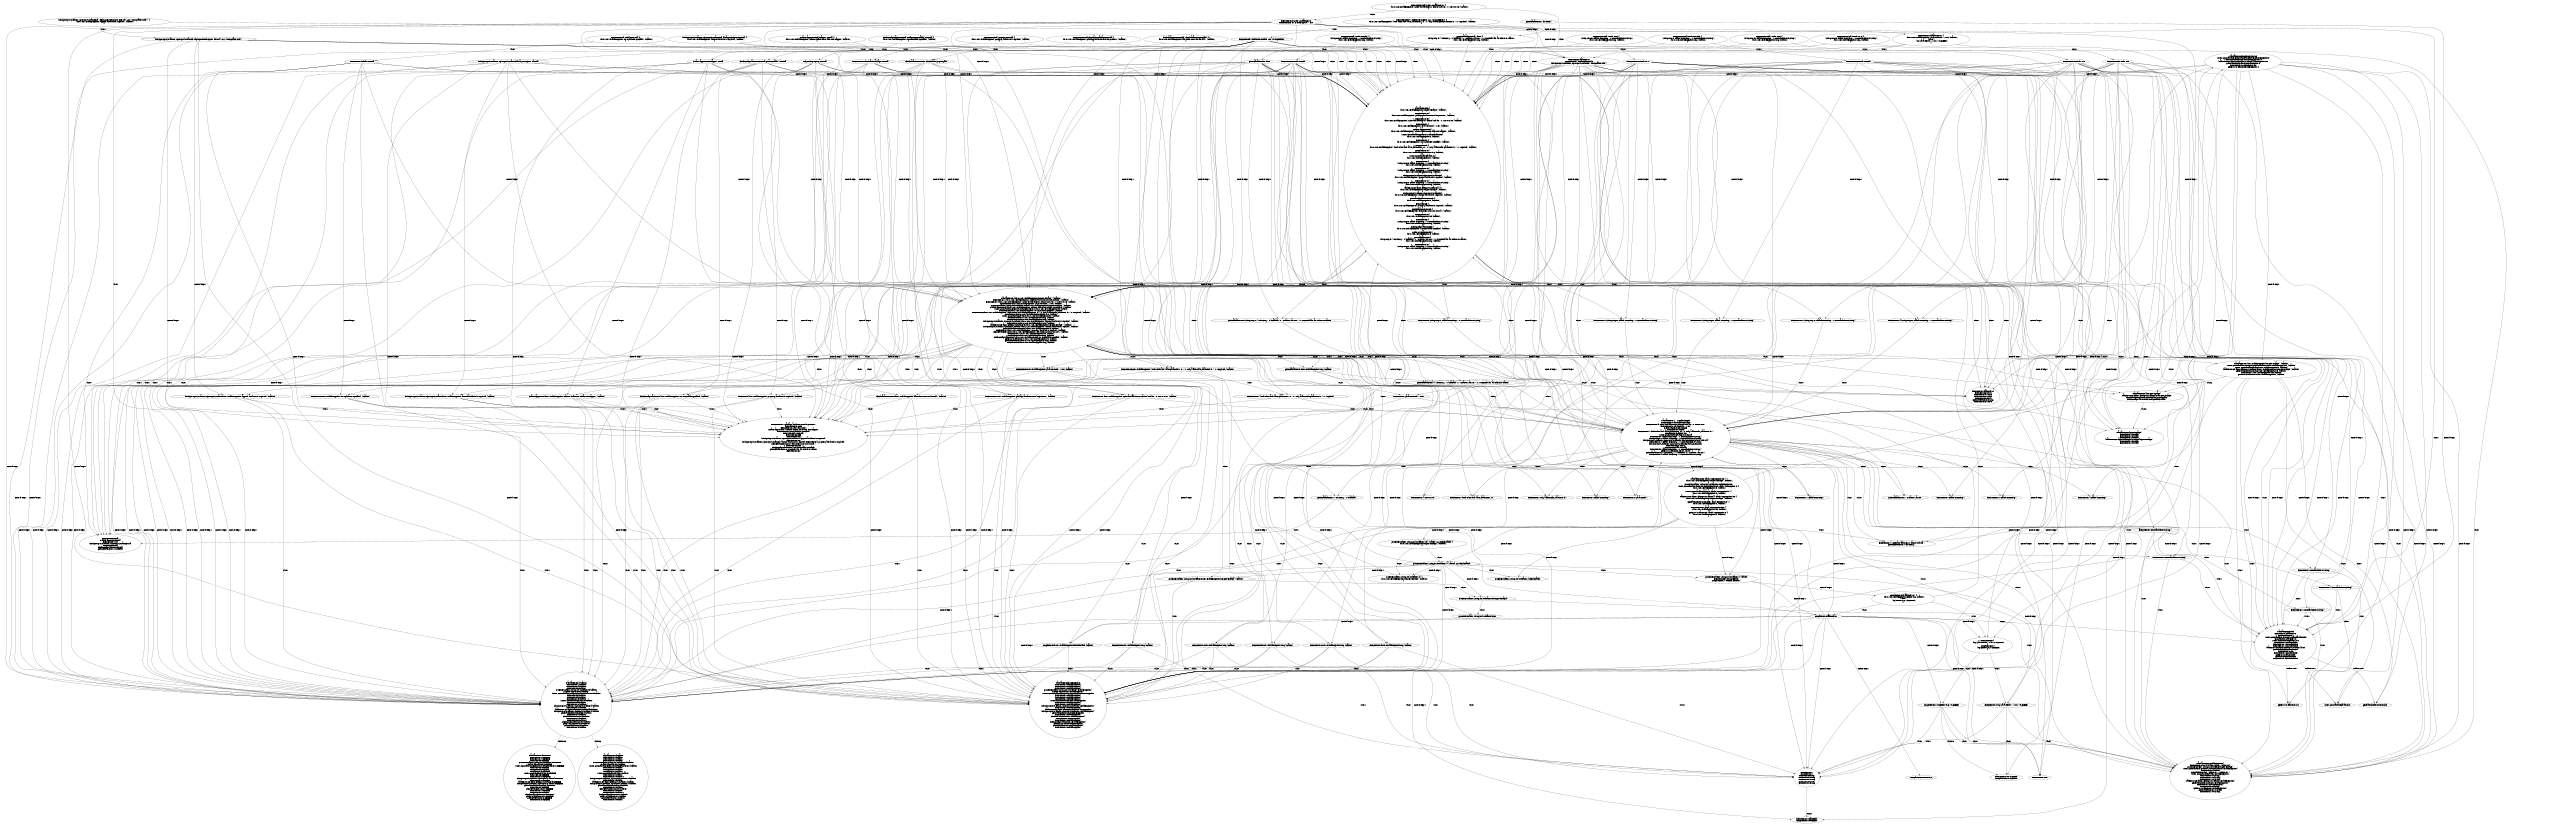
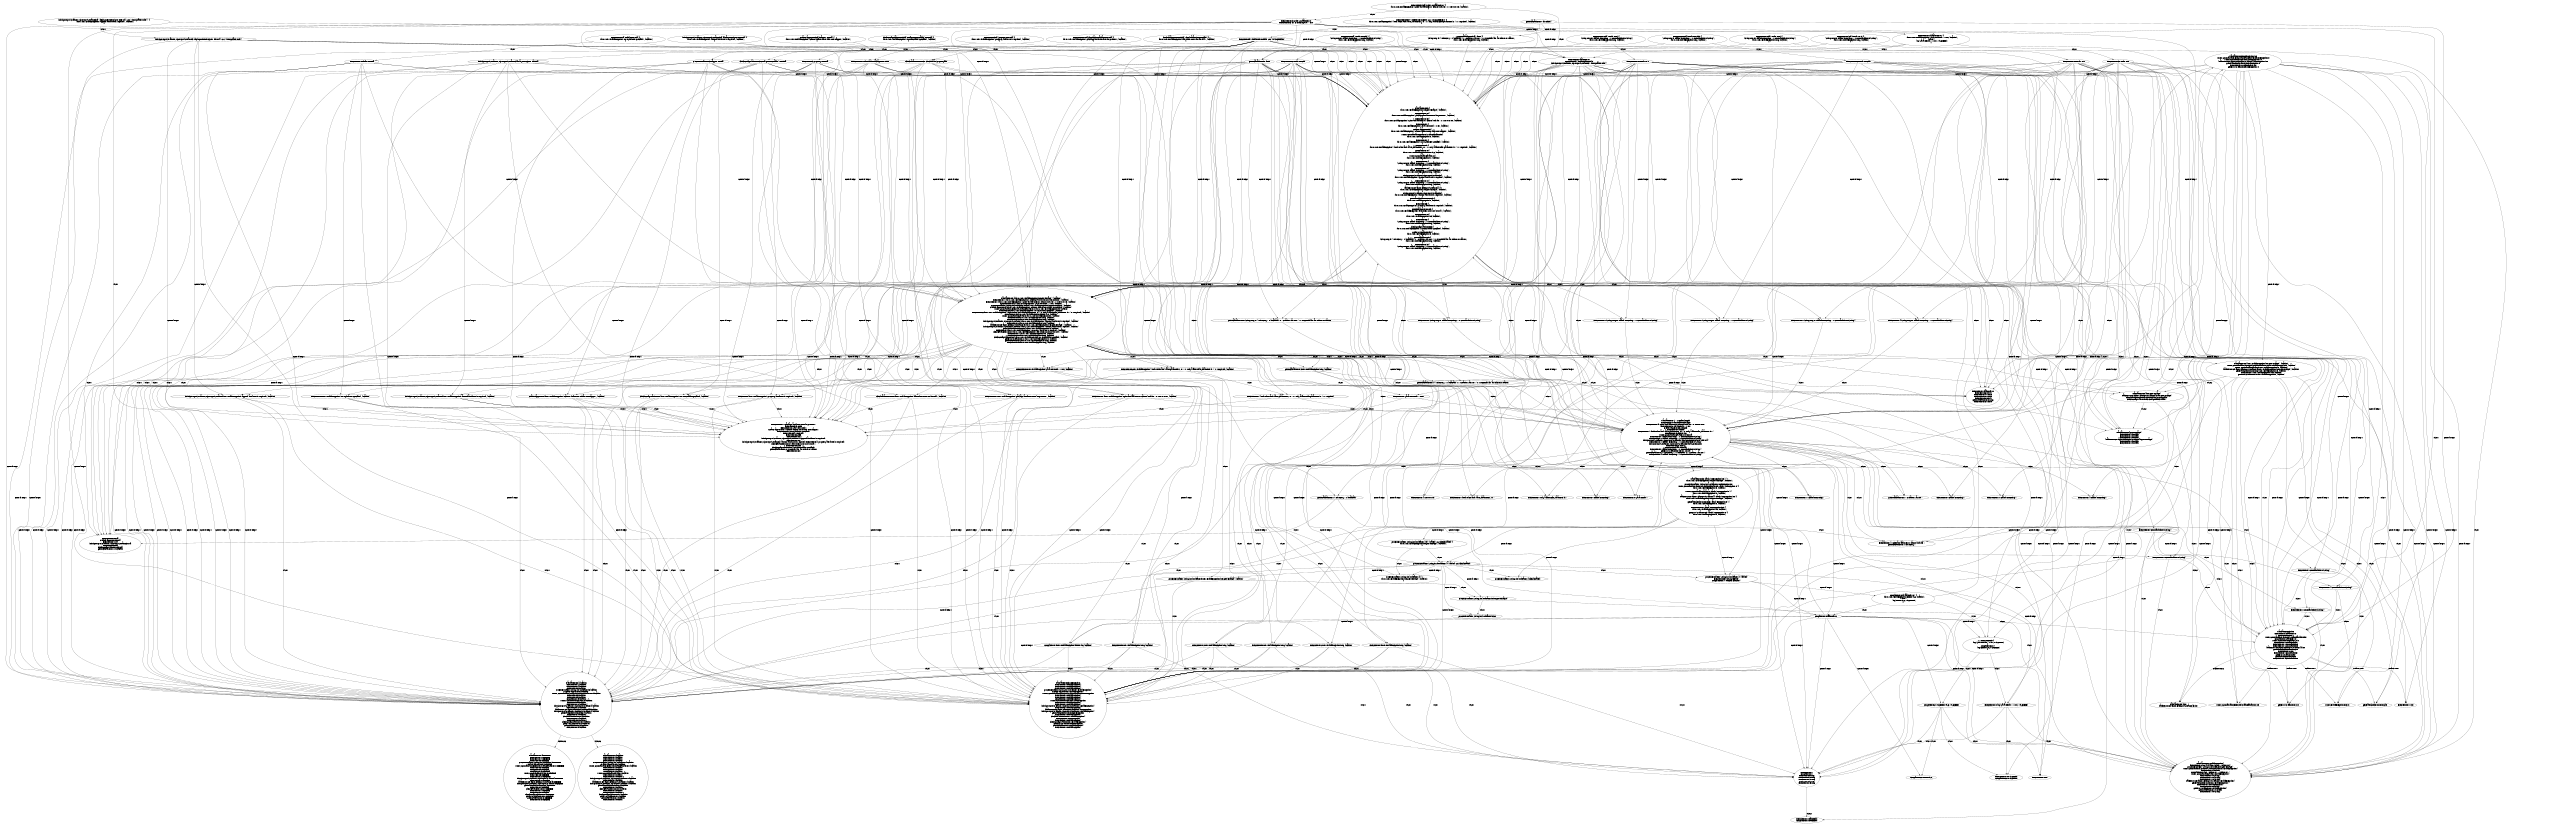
none -> (1405, 31)
(708, 62) -> (708, 62)
(815, 62) -> (815, 62)
(870, 62) -> (870, 62)
none -> (2266, 323)
(1068, 645) -> (1068, 645)
(1863, 669) -> (1863, 669)
(1413, 678) -> none
none -> (2178, 705)
none -> (2238, 705)
(2337, 705) -> (2337, 705)
none -> (2406, 705)
(1951, 741) -> (1951, 741)
(1969, 743) -> (1932, 741)
